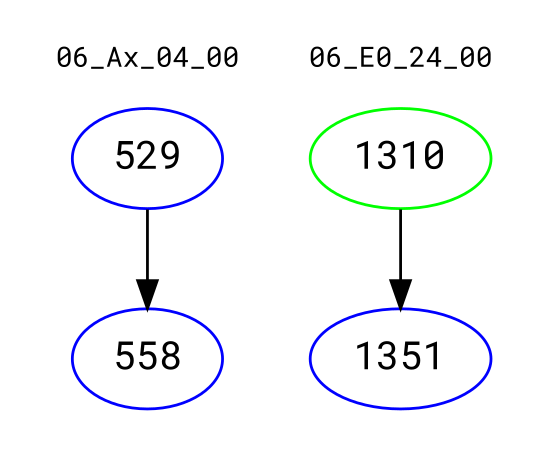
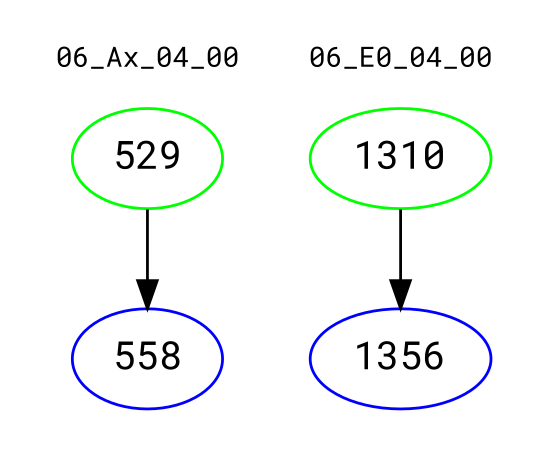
(402, 60) -> (402, 60)
(147, 159) -> (147, 159)
(401, 359) -> (401, 359)
